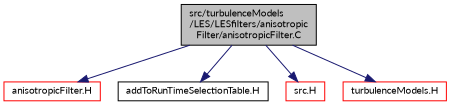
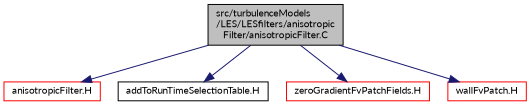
(305, 91) -> (358, 91)
(395, 91) -> (487, 91)
